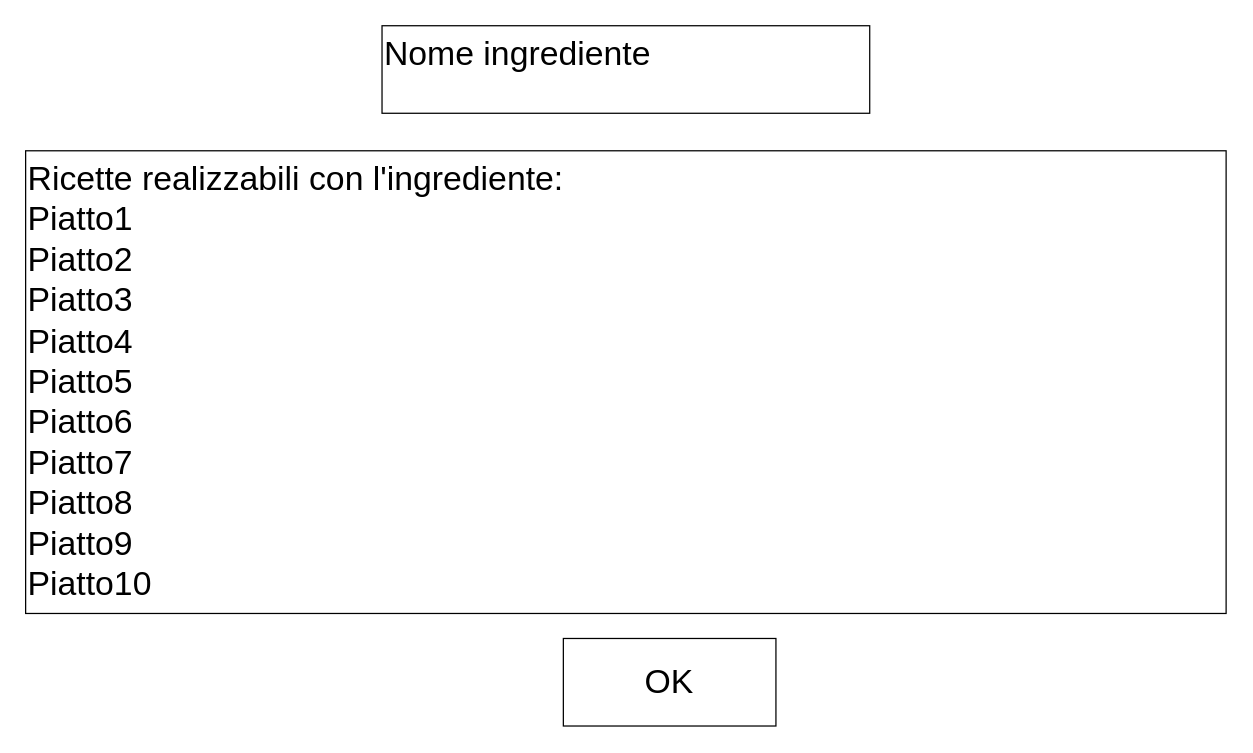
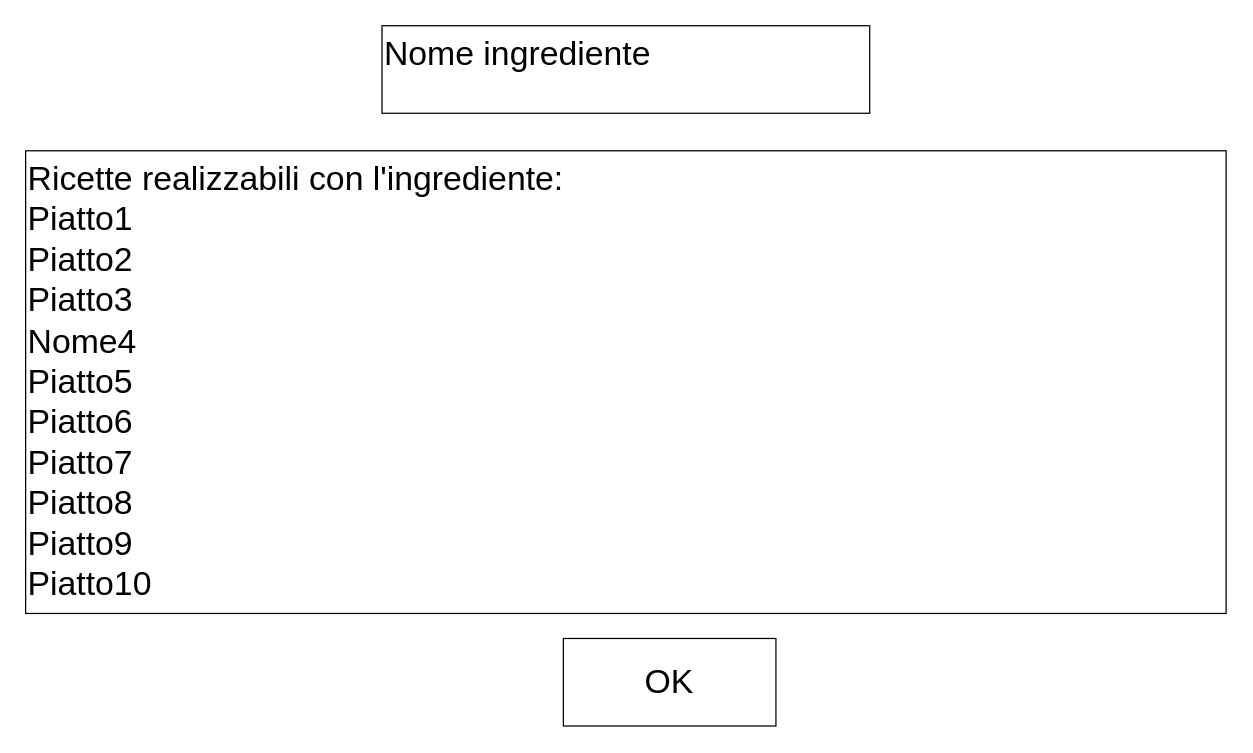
(335, 382) -> (335, 382)
